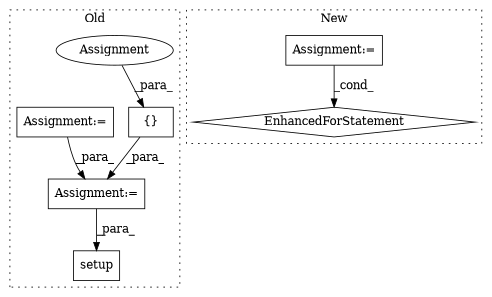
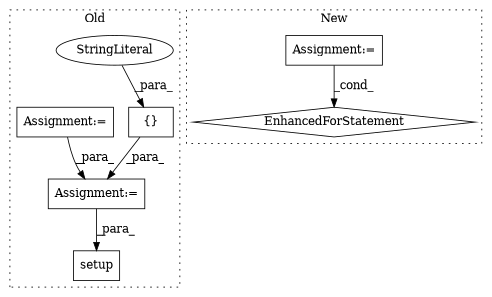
(115, 50) -> (115, 50)
